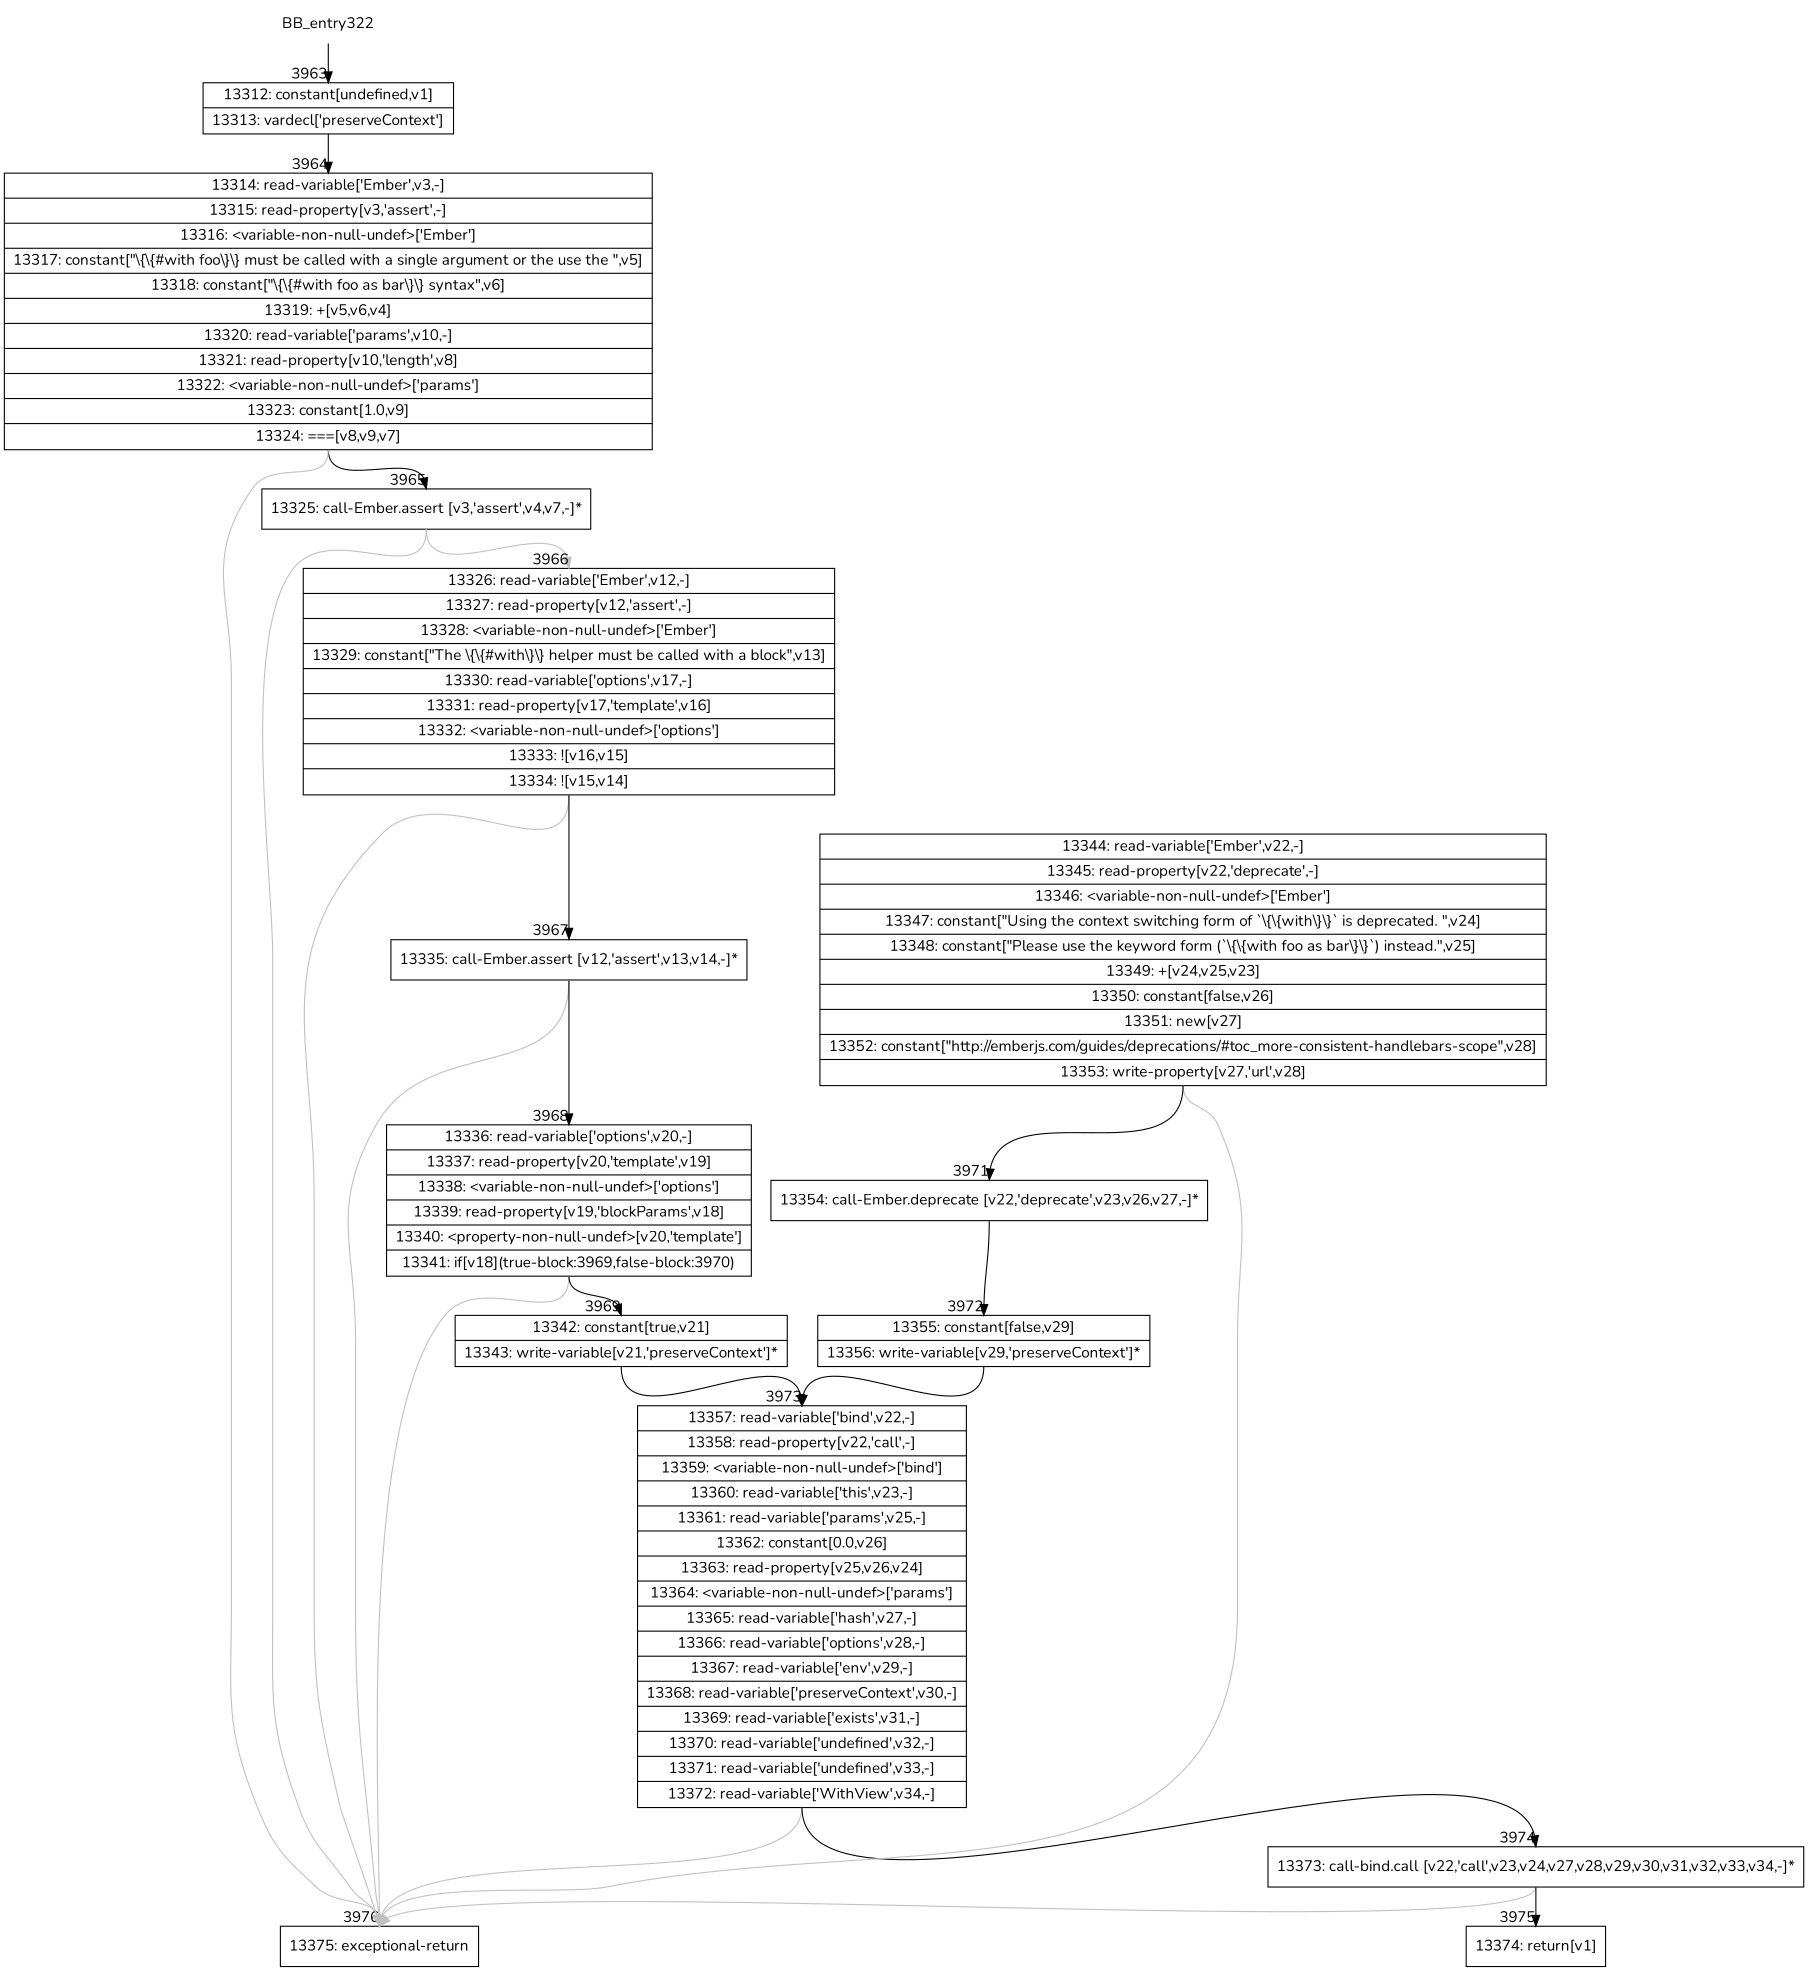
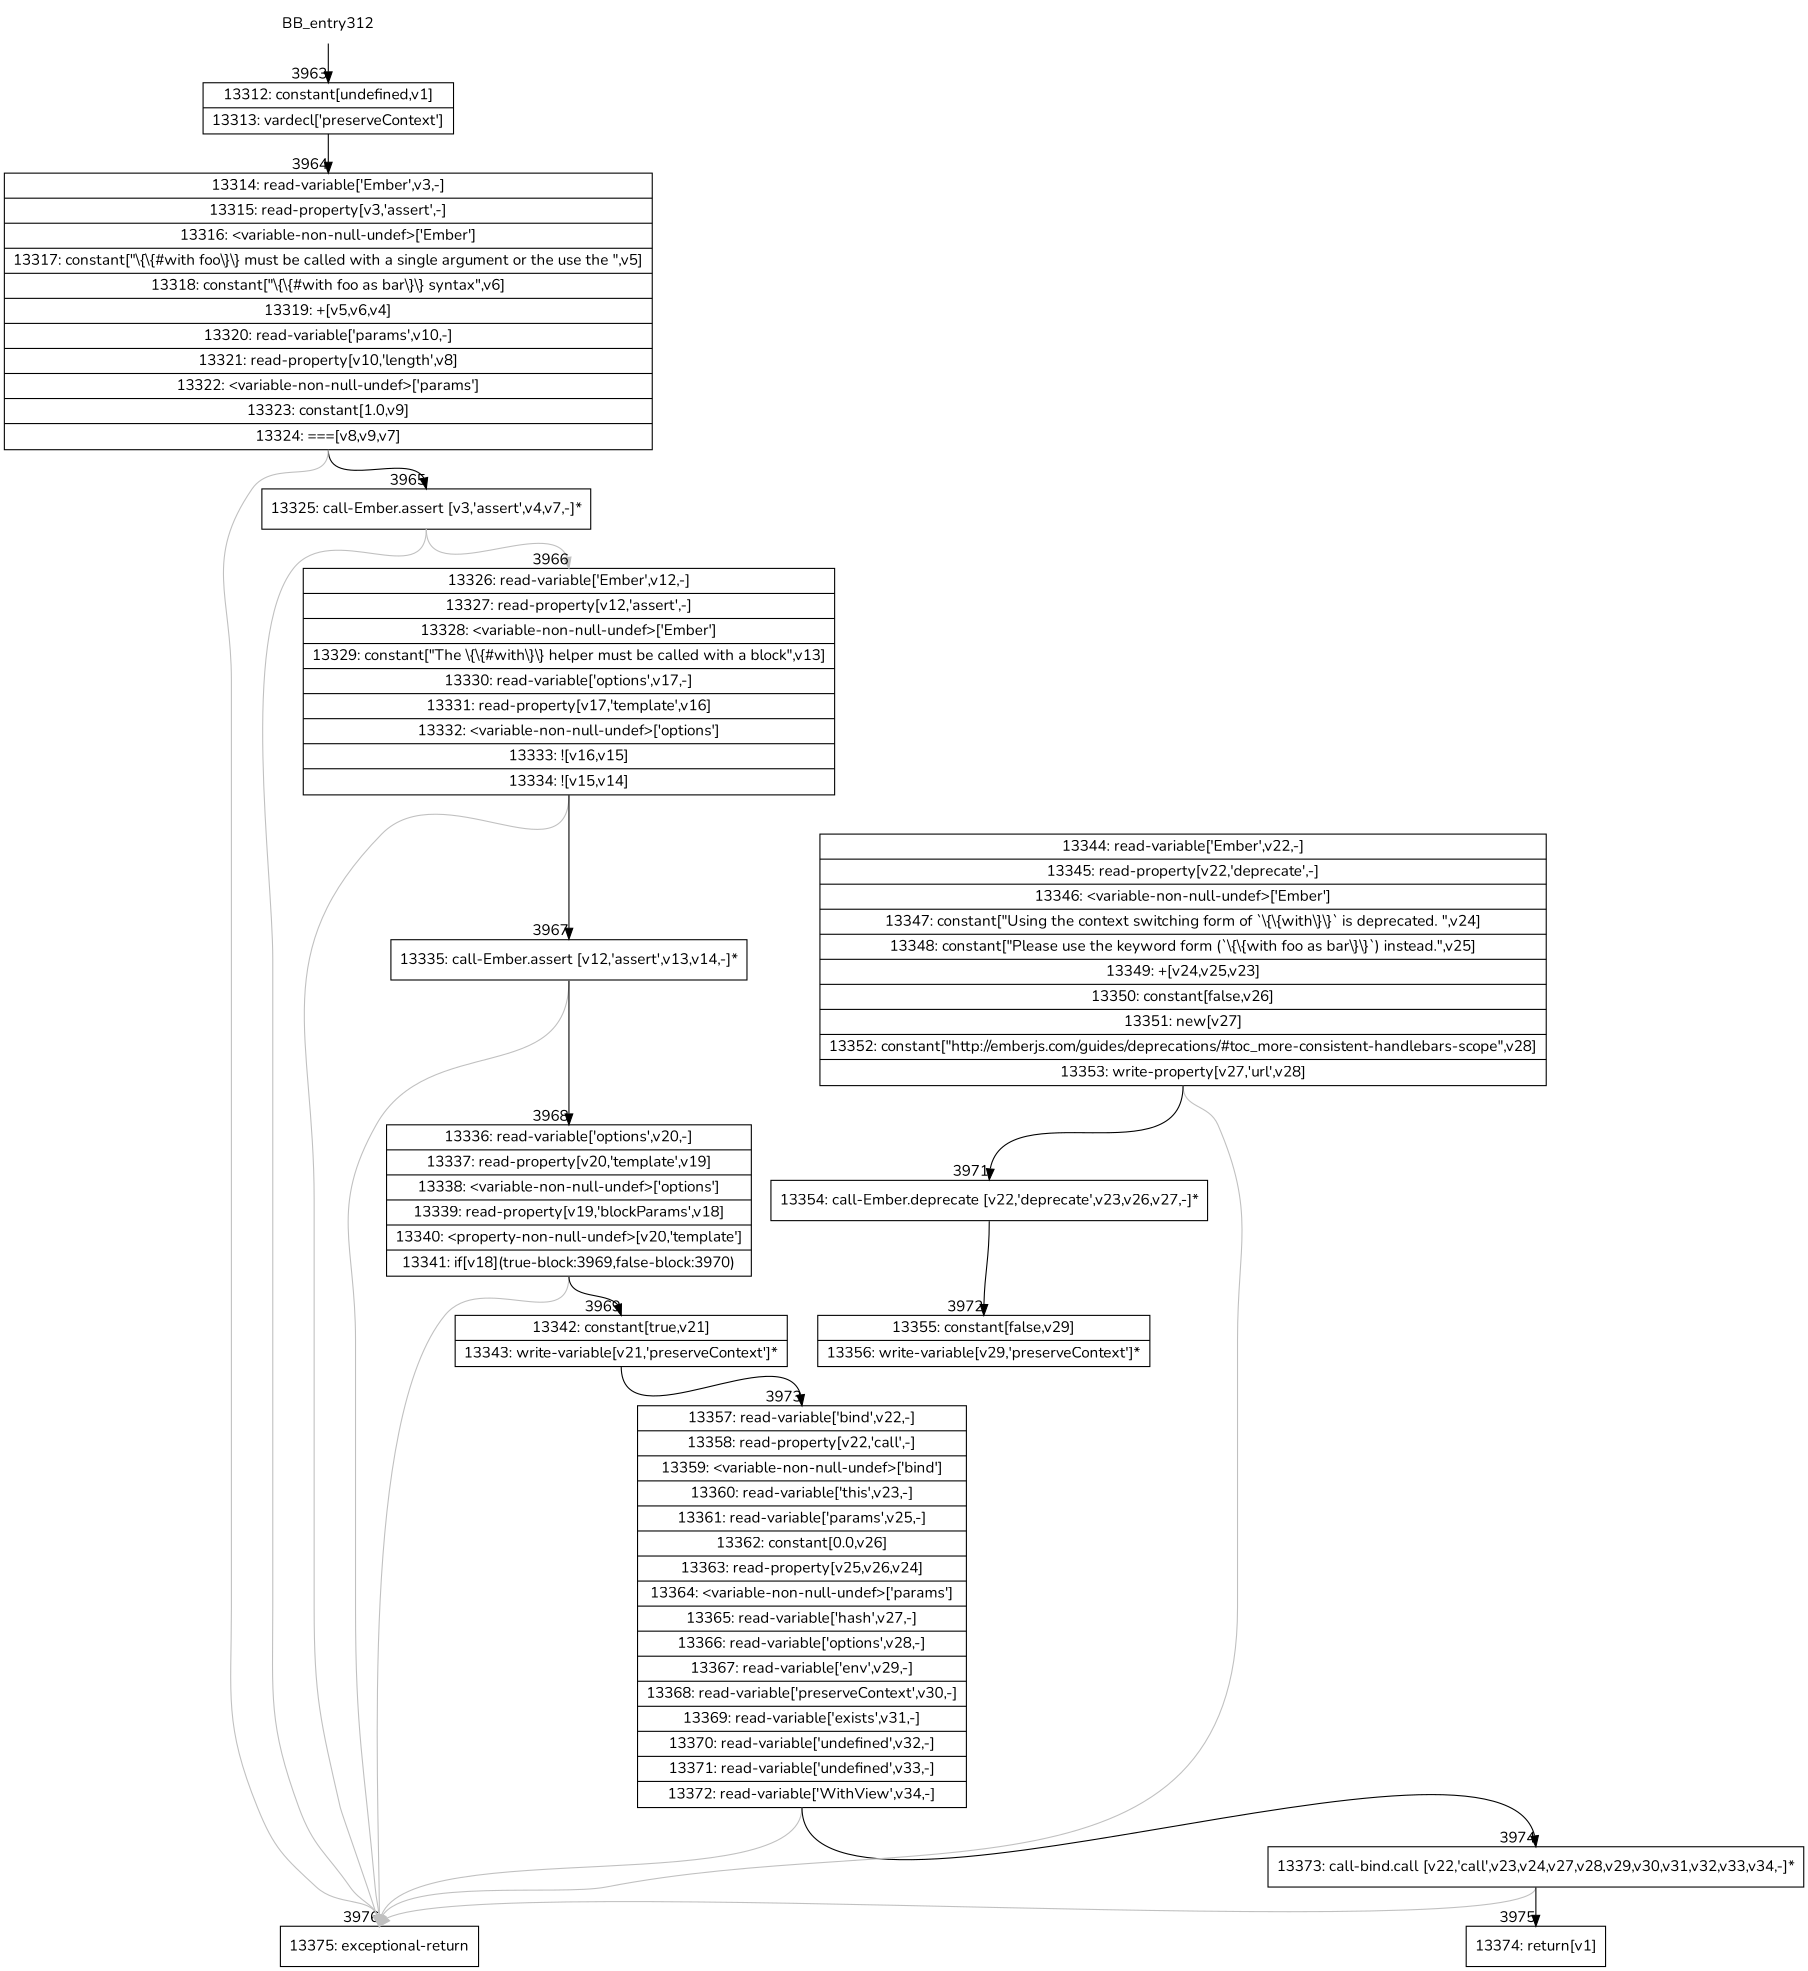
(328, 24) -> (328, 24)
(898, 1387) -> none
